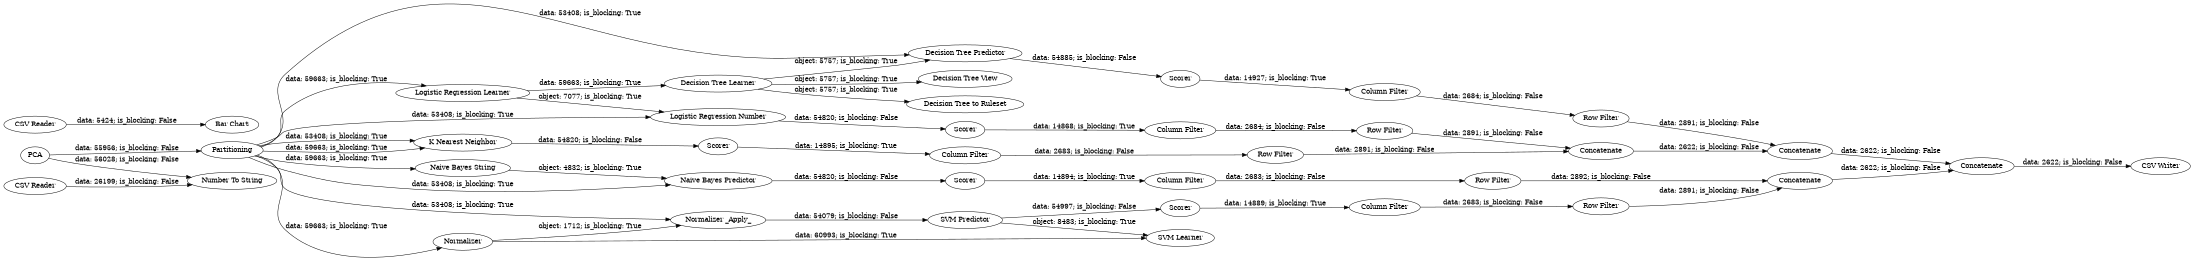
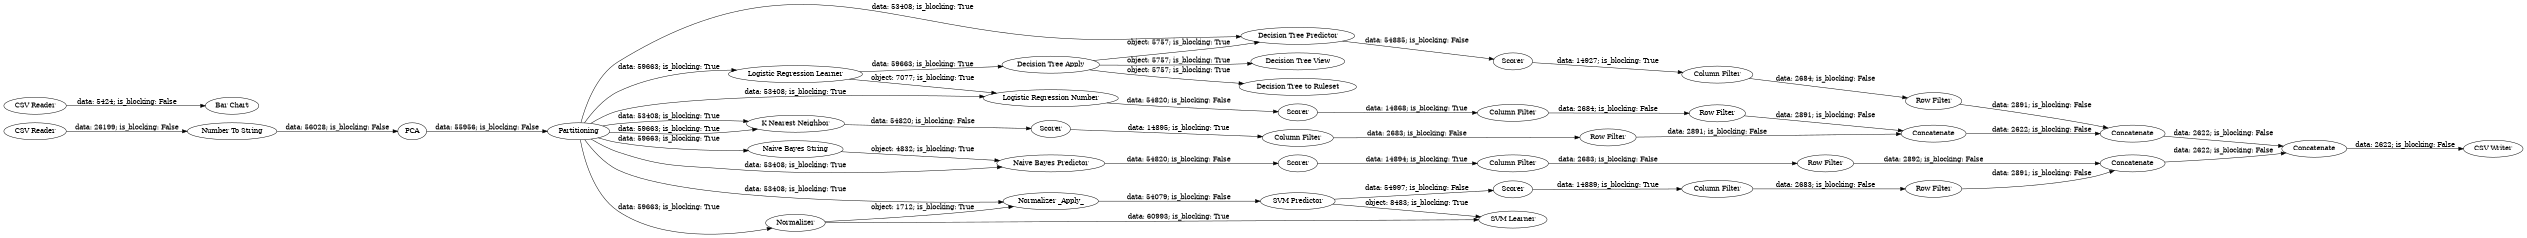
(718, 84) -> (1051, 65)
(117, 169) -> (335, 131)
